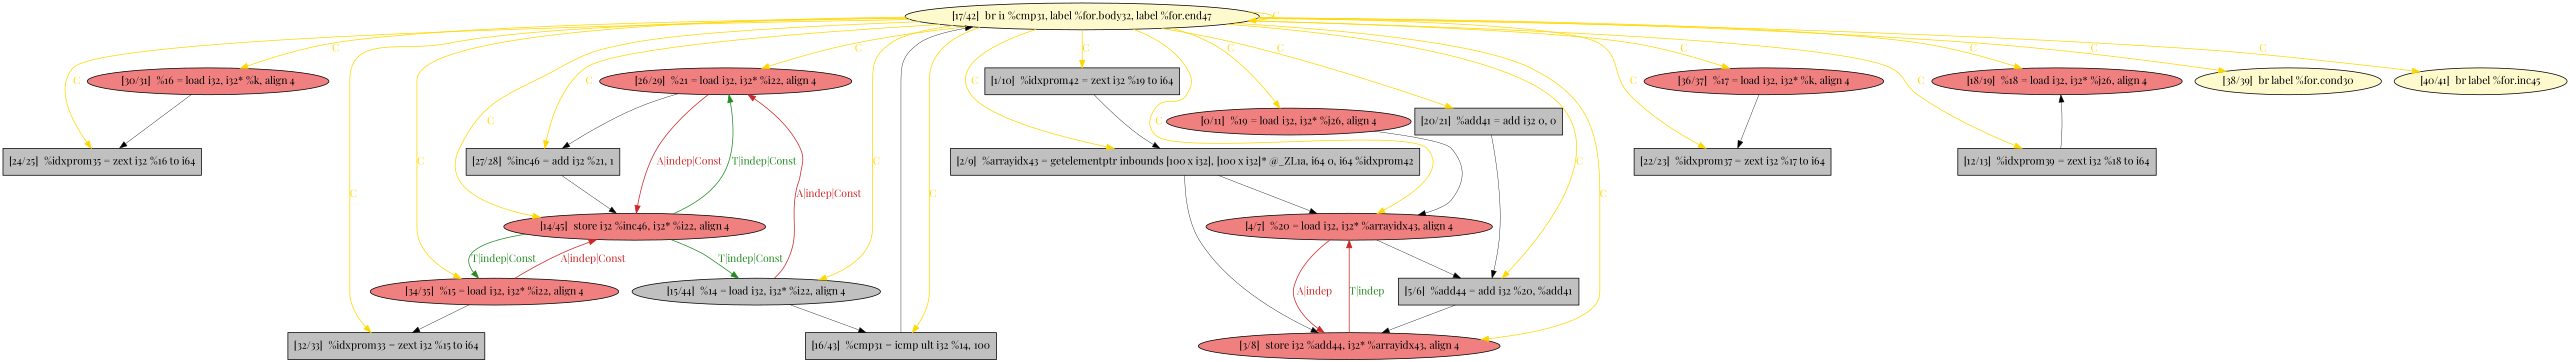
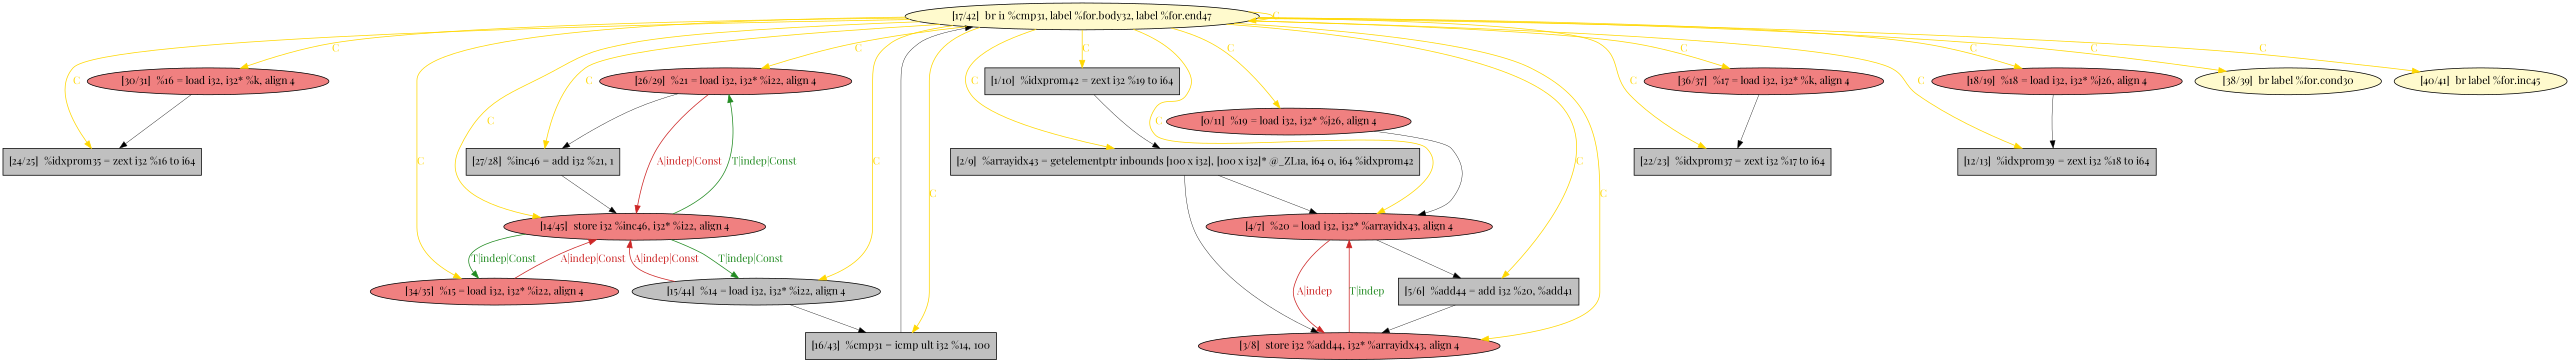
(1489, 122) -> none
(2062, 125) -> (2052, 118)
(799, 182) -> (645, 272)
(386, 346) -> none
